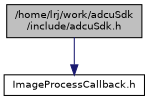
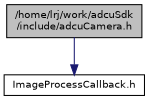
(74, 21) -> (74, 21)
